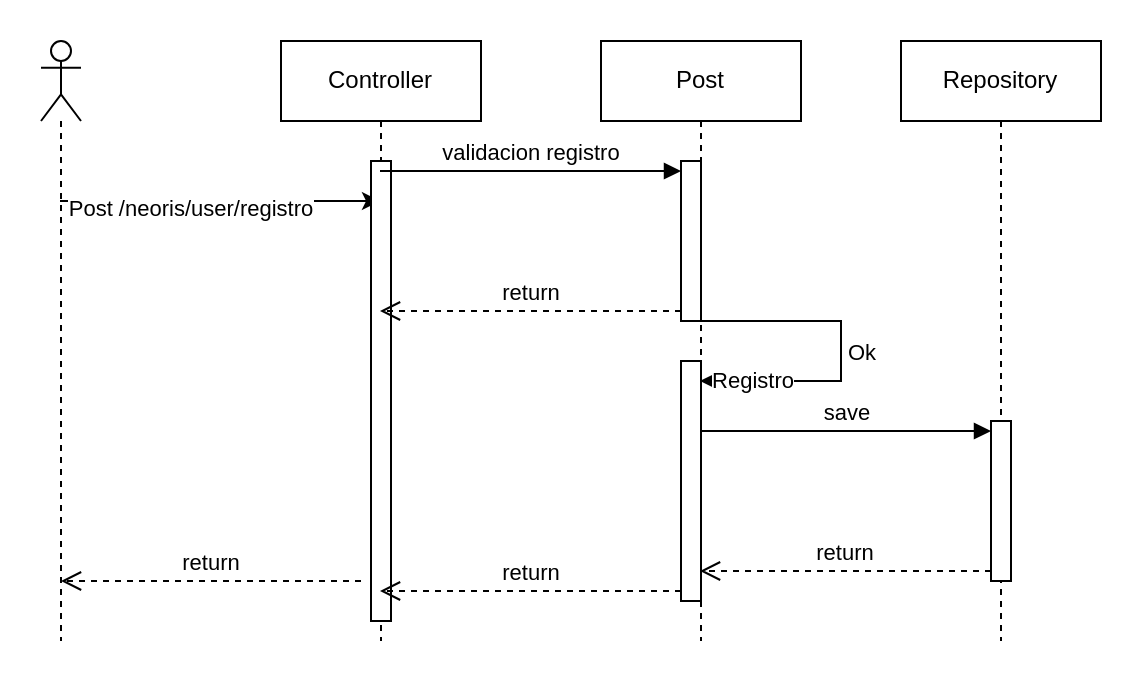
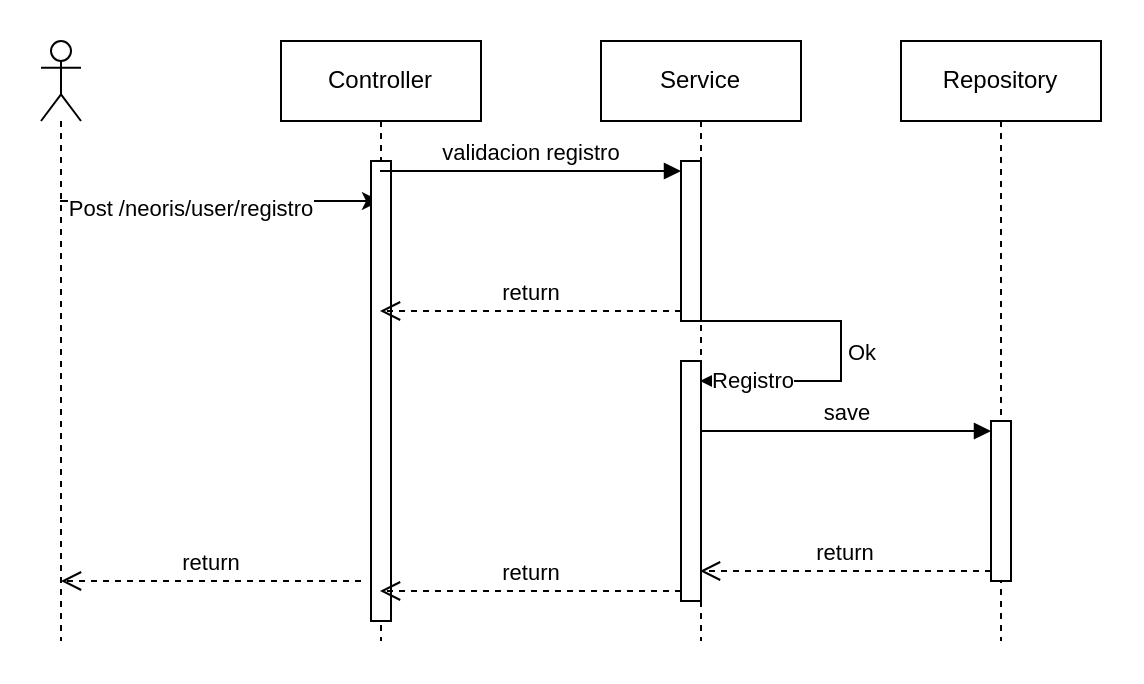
(701, 81) -> (701, 81)
